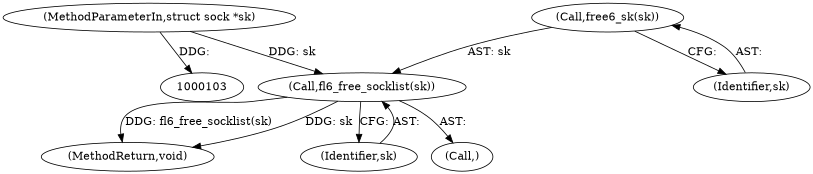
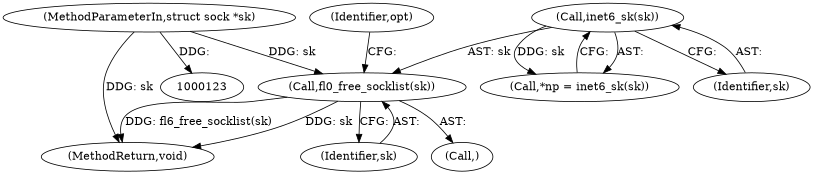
none -> (372, 18)
(608, 18) -> (608, 18)
none -> (104, 80)
(202, 87) -> (202, 87)
(362, 87) -> (362, 87)
none -> (580, 87)
